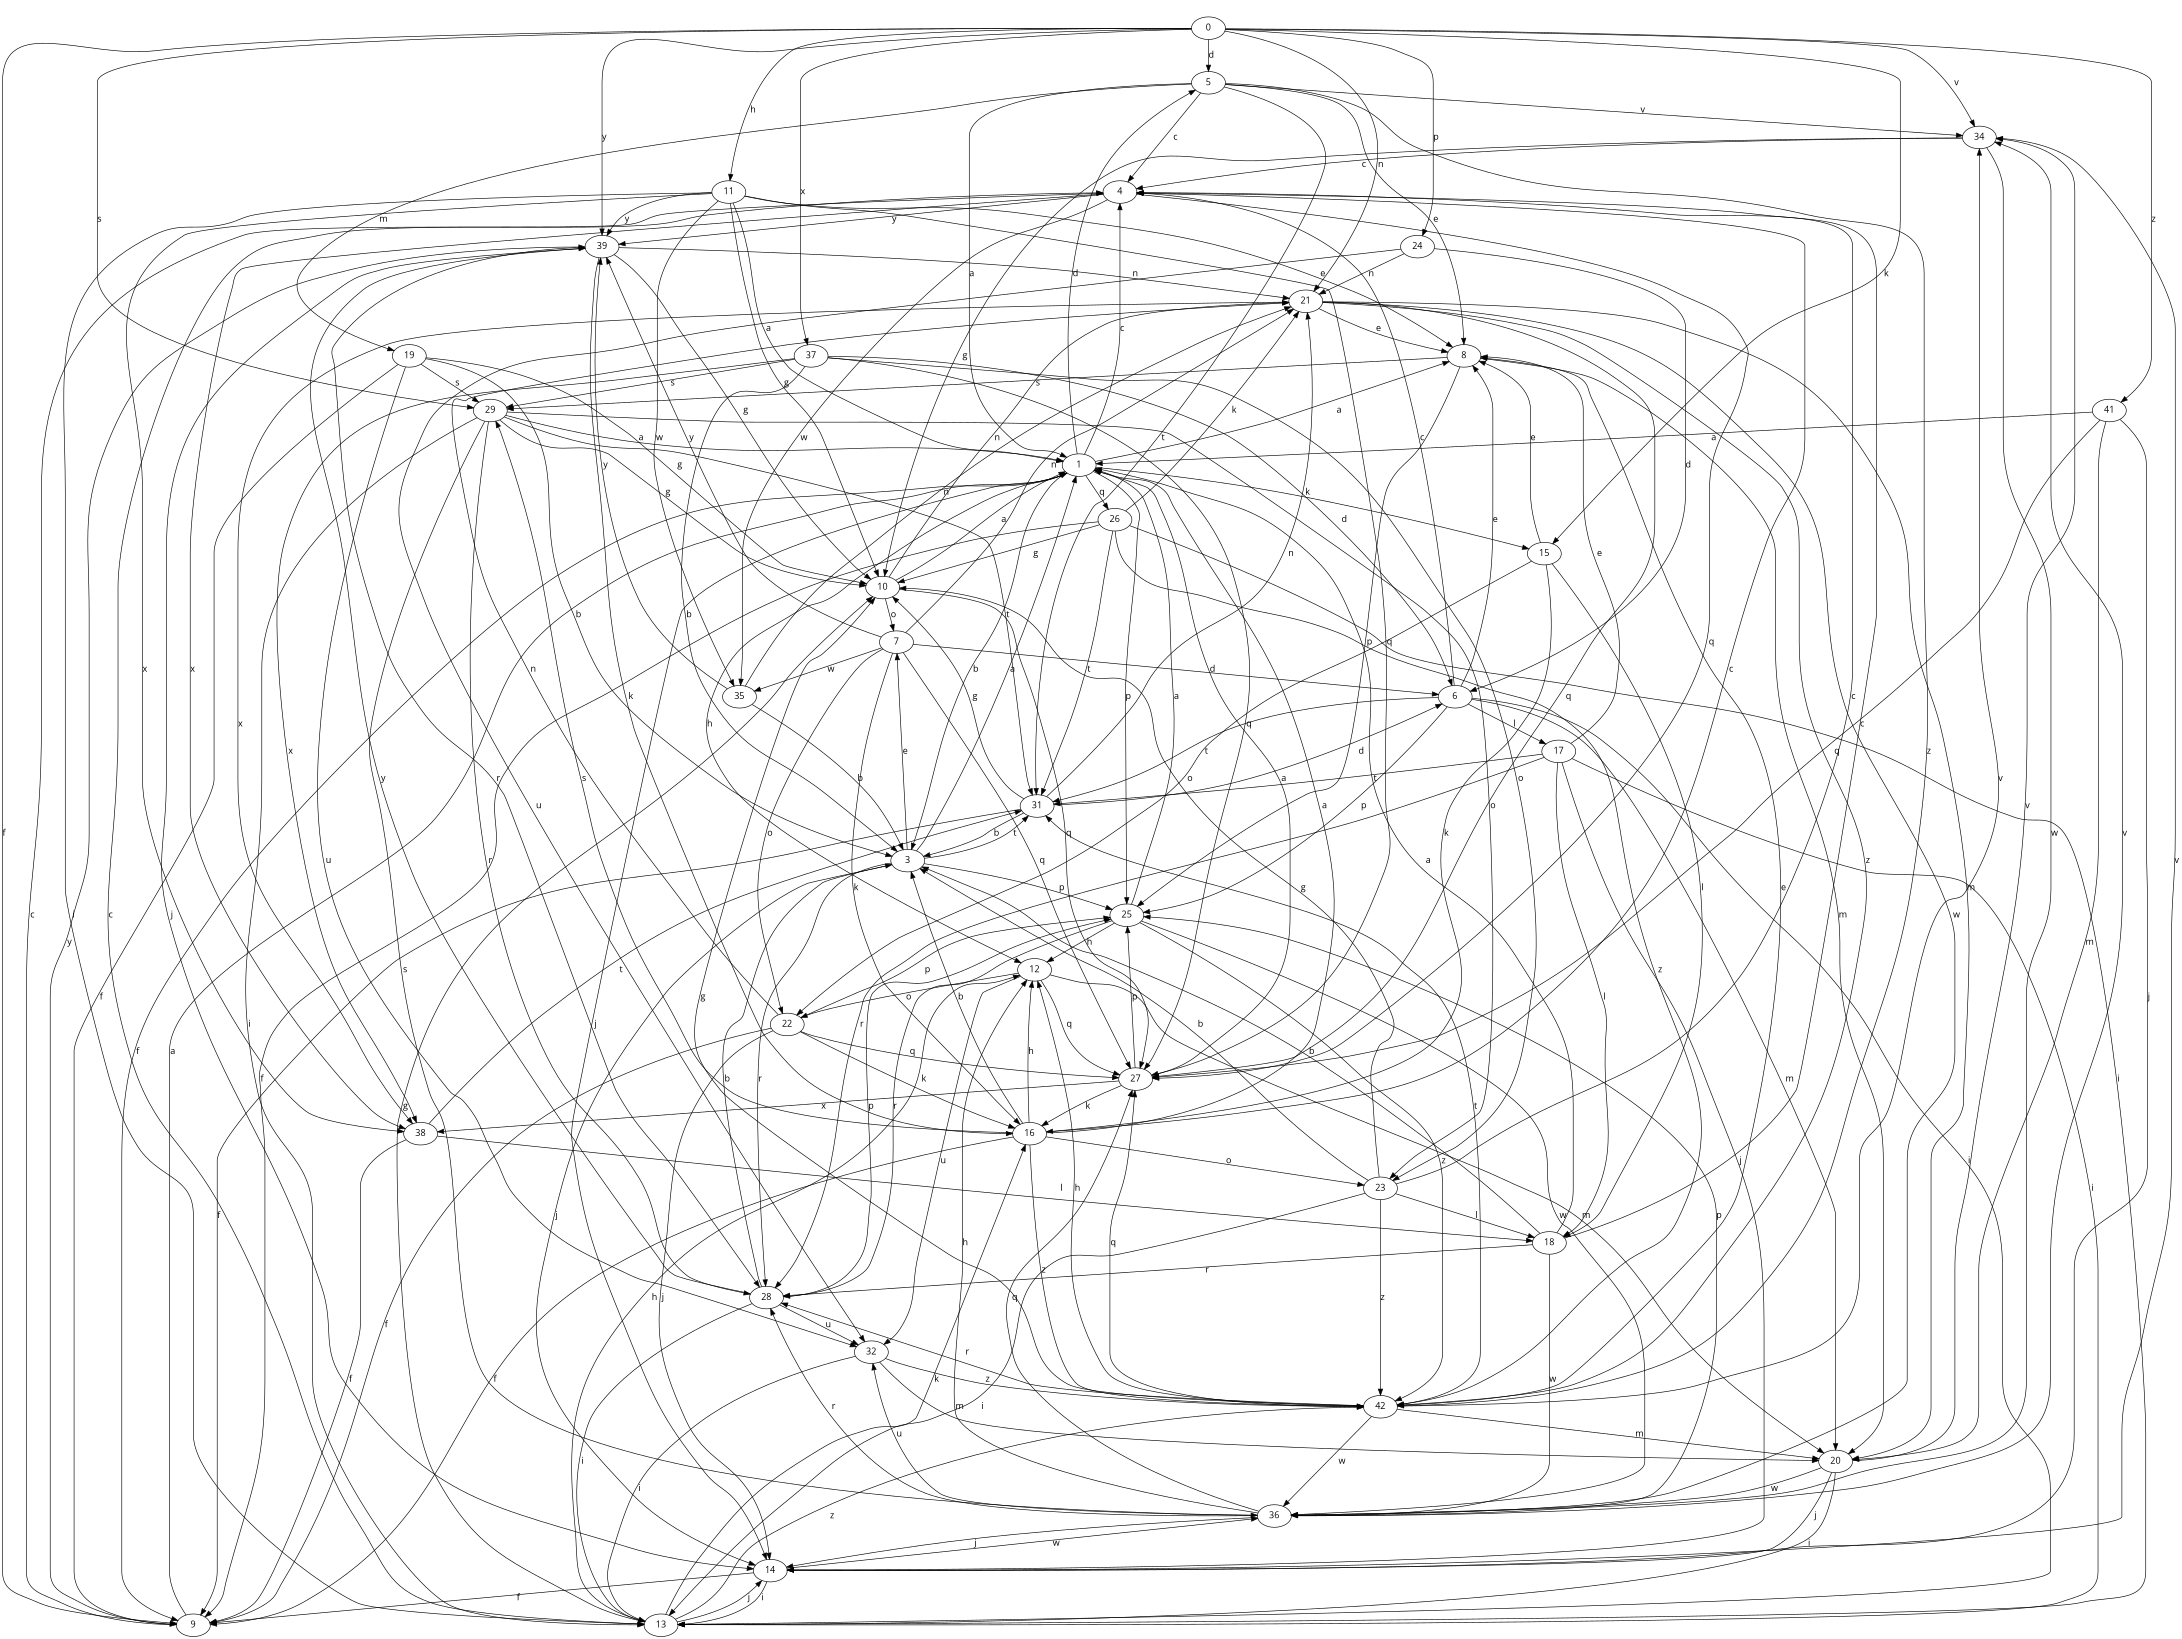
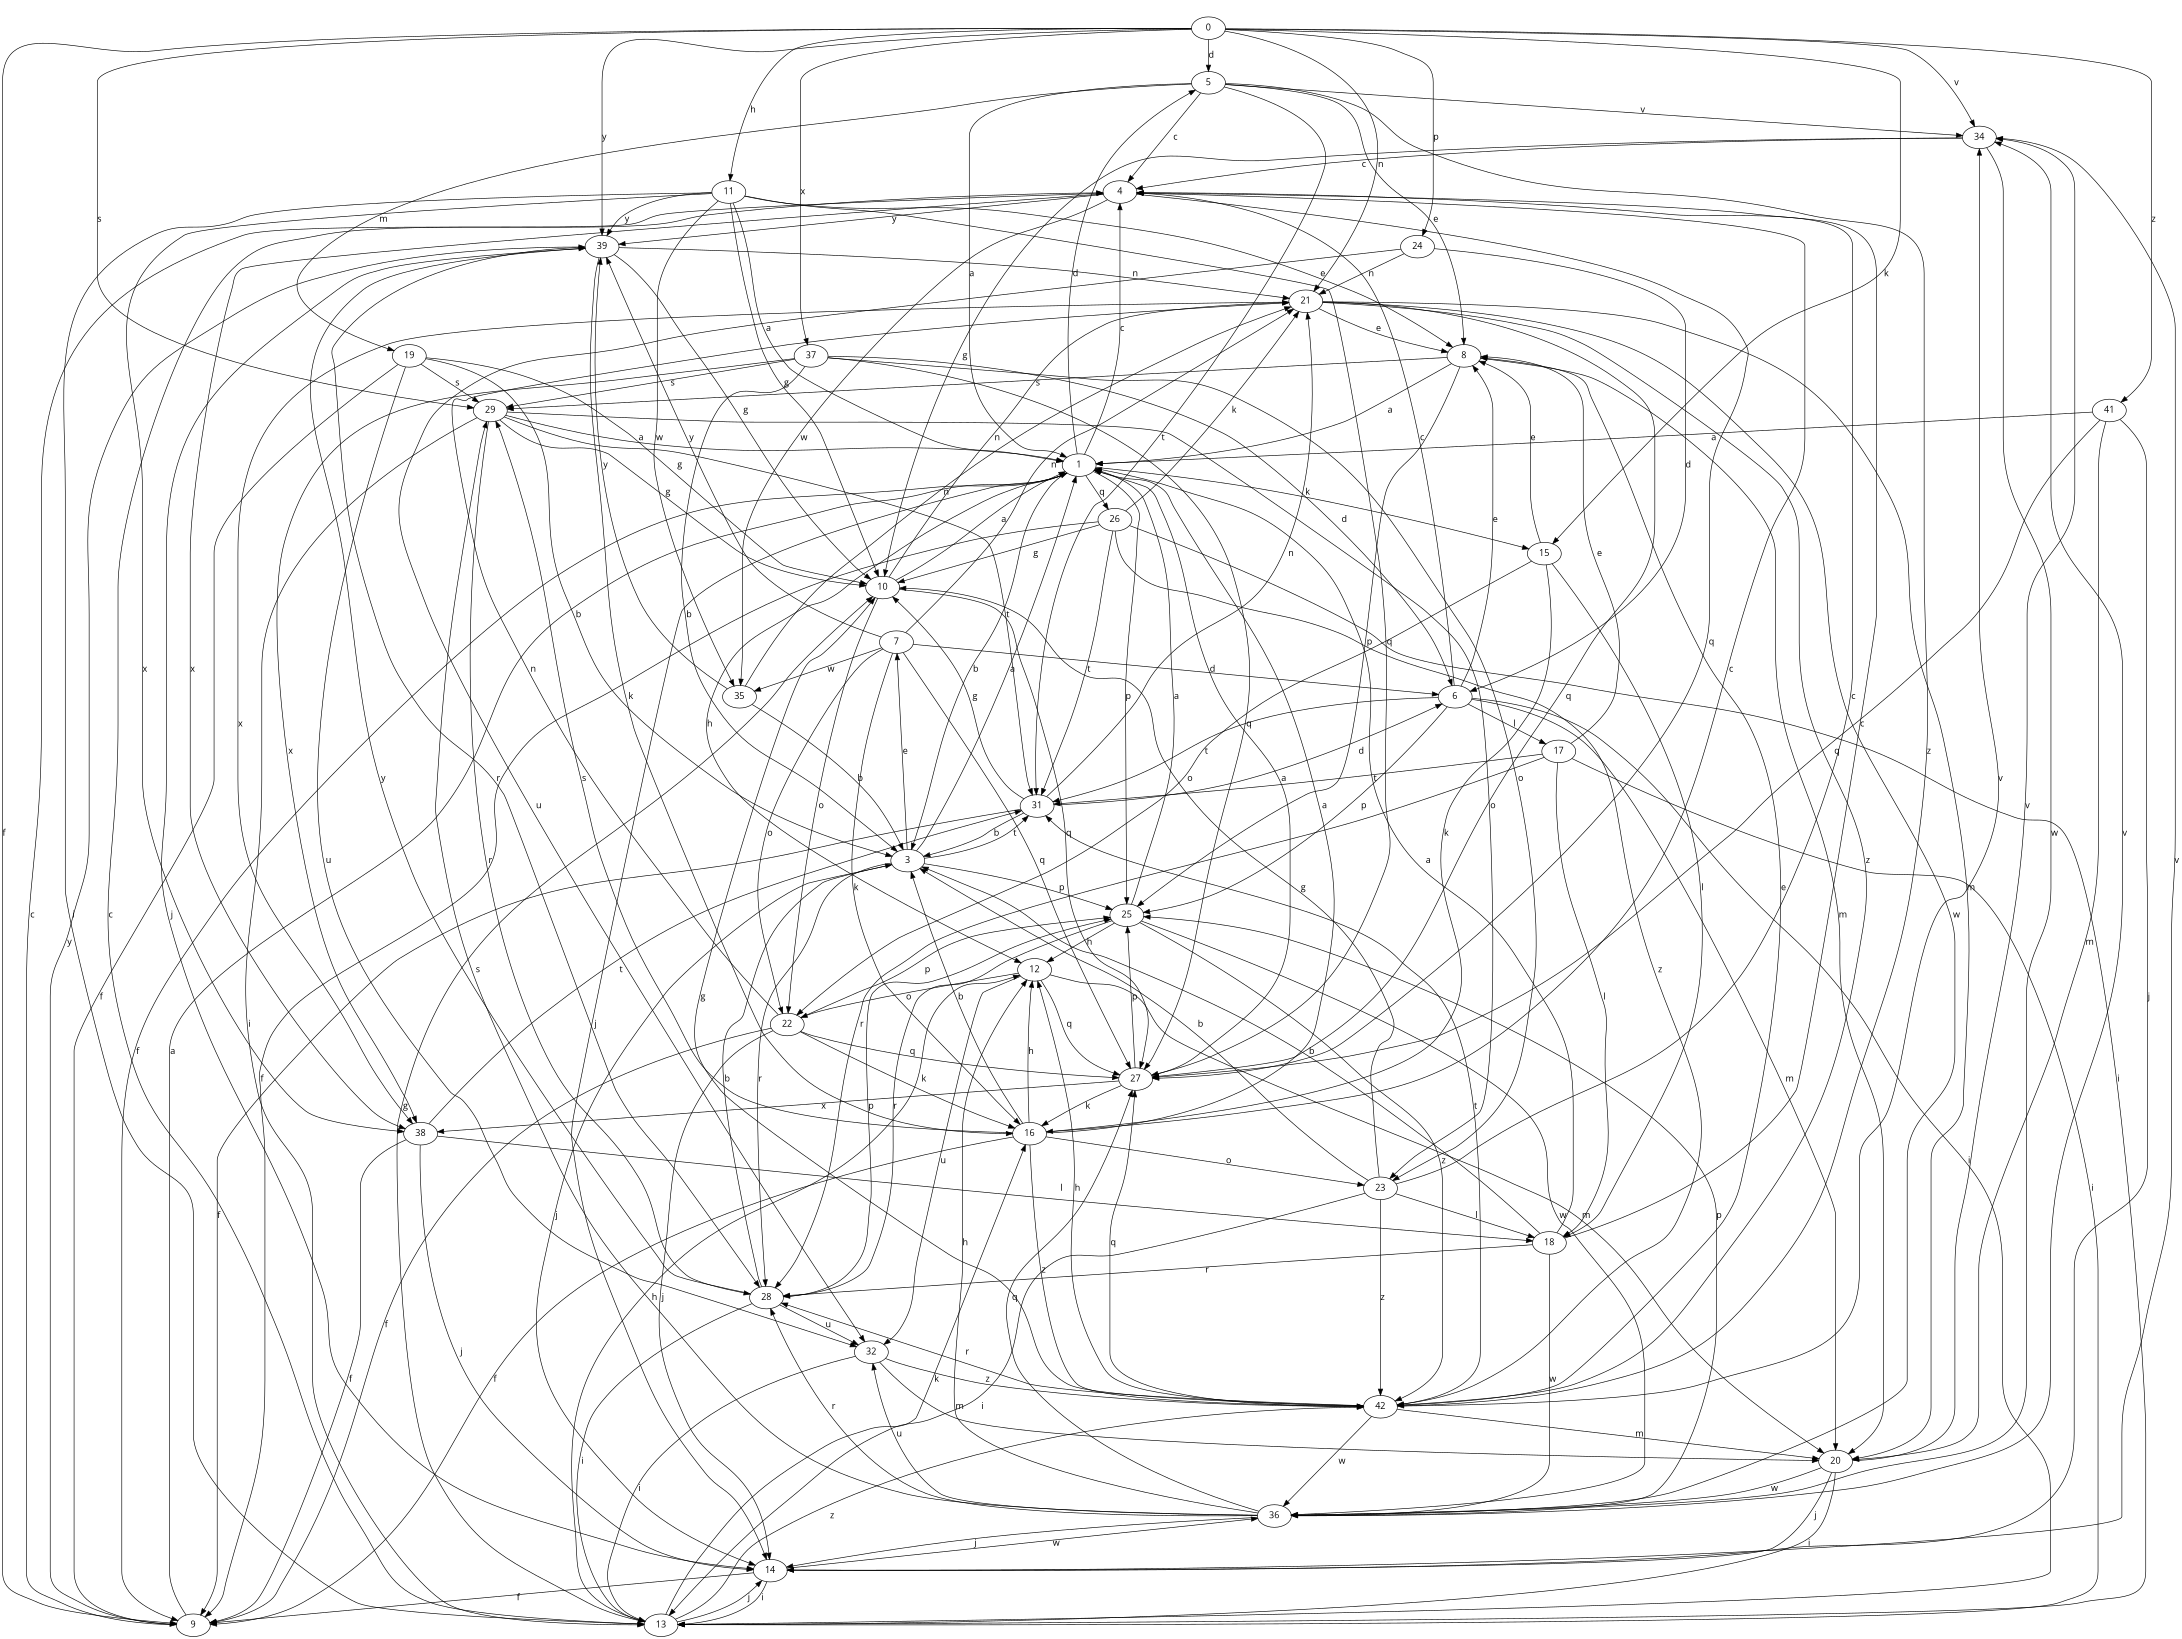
(1271, 421) -> (1285, 439)
(889, 612) -> (818, 799)
(461, 1281) -> (577, 1201)
(1678, 1540) -> (501, 1422)
